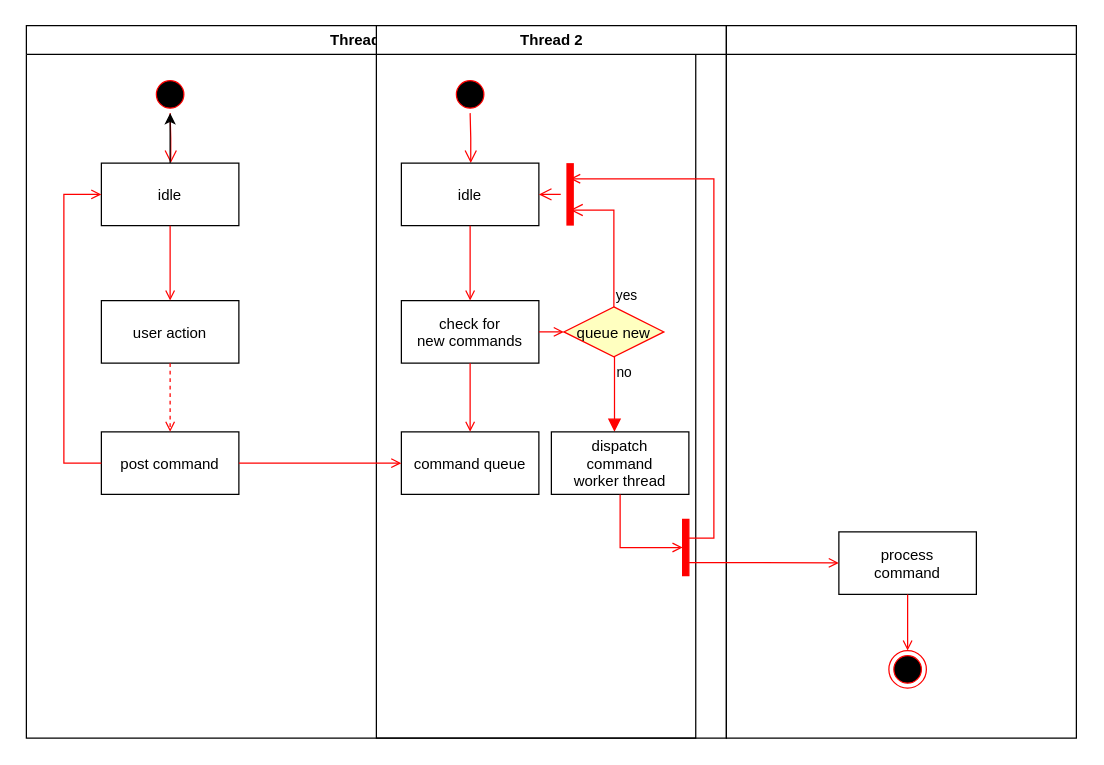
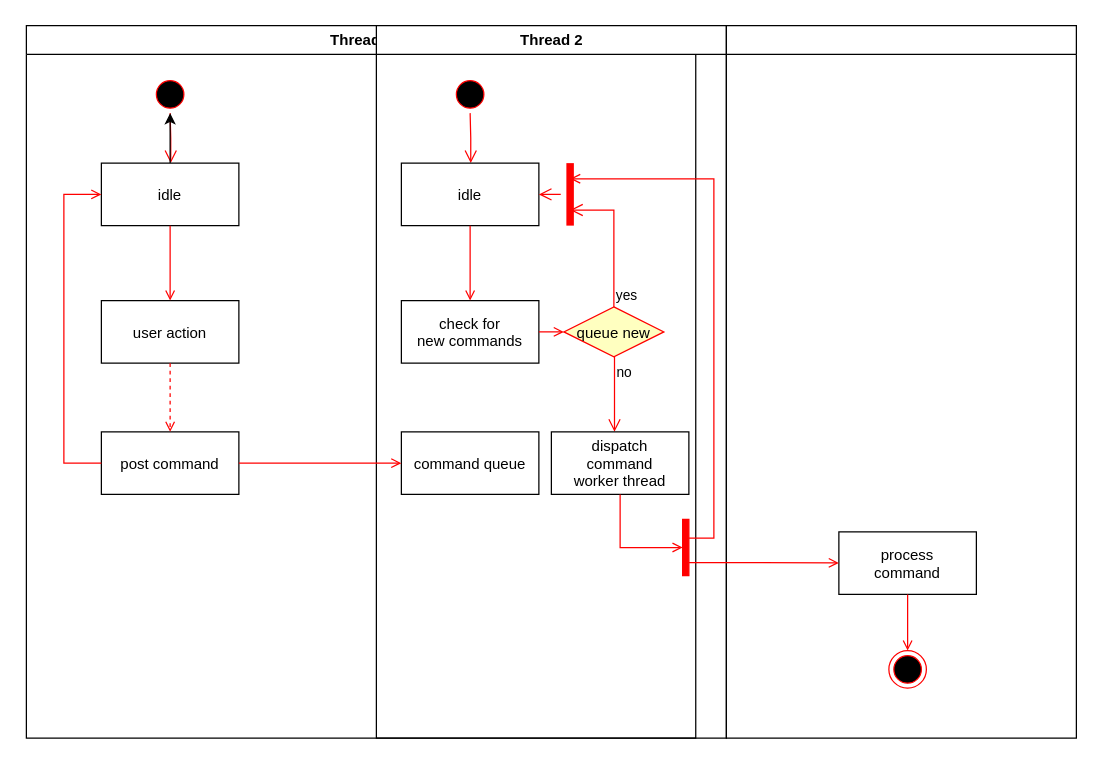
(470, 396) -> none
(614, 417) -> (614, 422)
